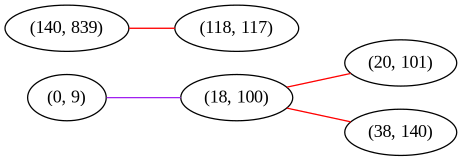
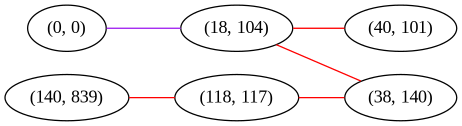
(401, 63) -> (401, 28)
(67, 98) -> (67, 28)
(237, 98) -> (237, 28)
none -> (322, 98)
